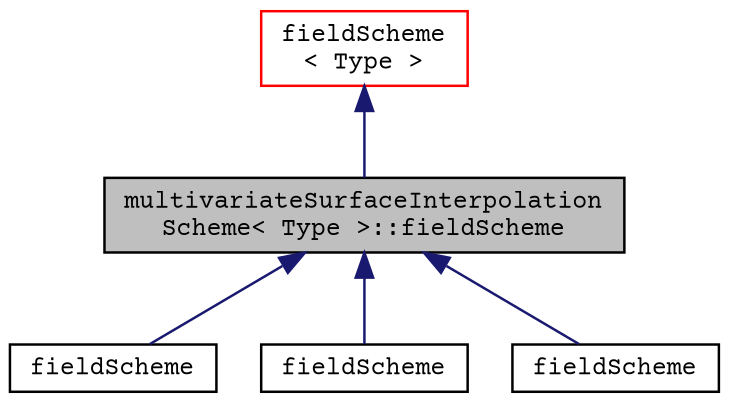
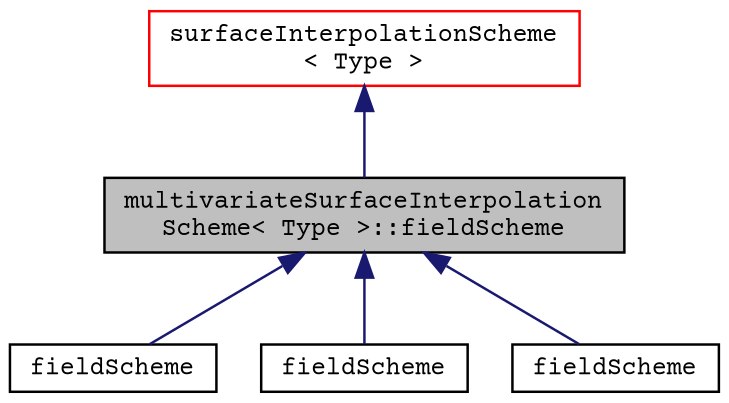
(364, 49) -> (364, 49)
